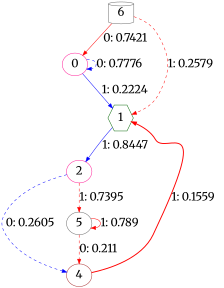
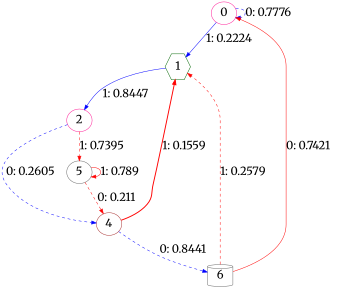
none -> (159, 256)
